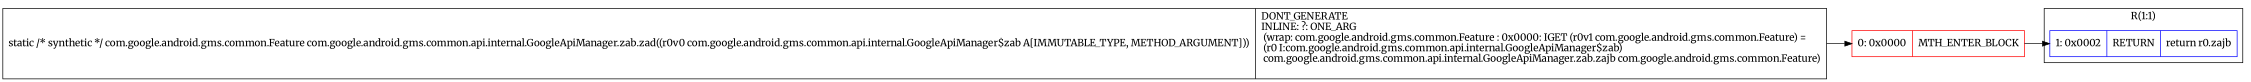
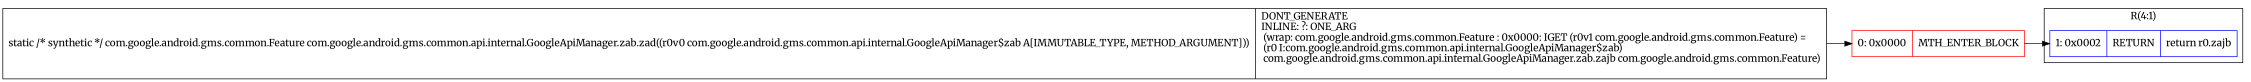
(2143, 17) -> (2143, 17)
